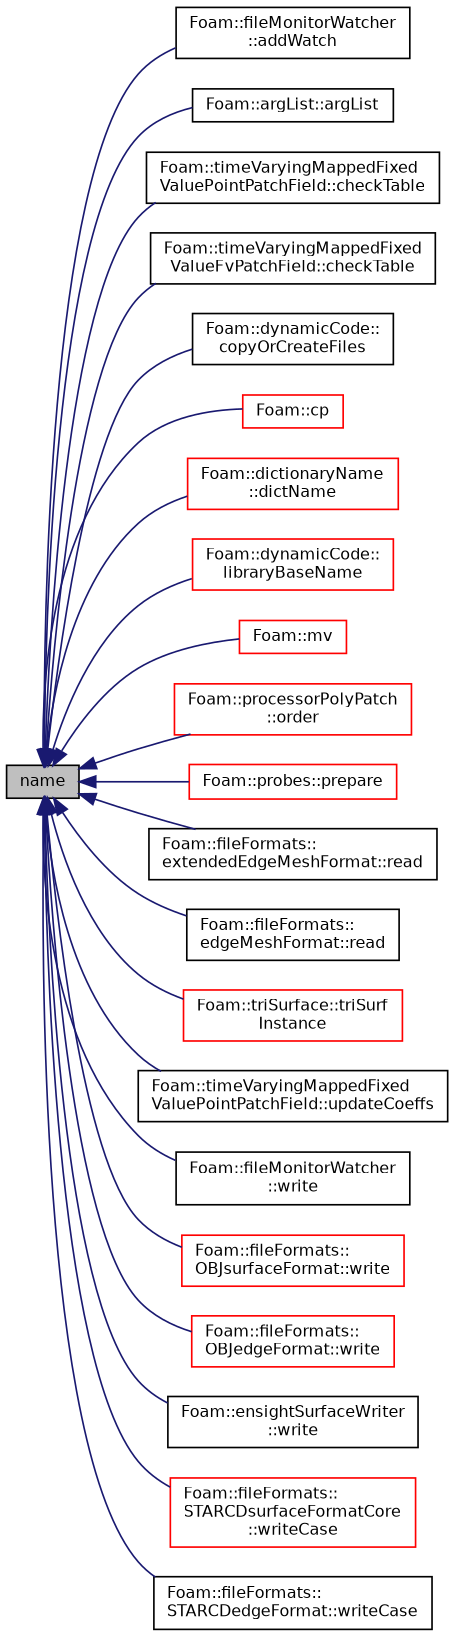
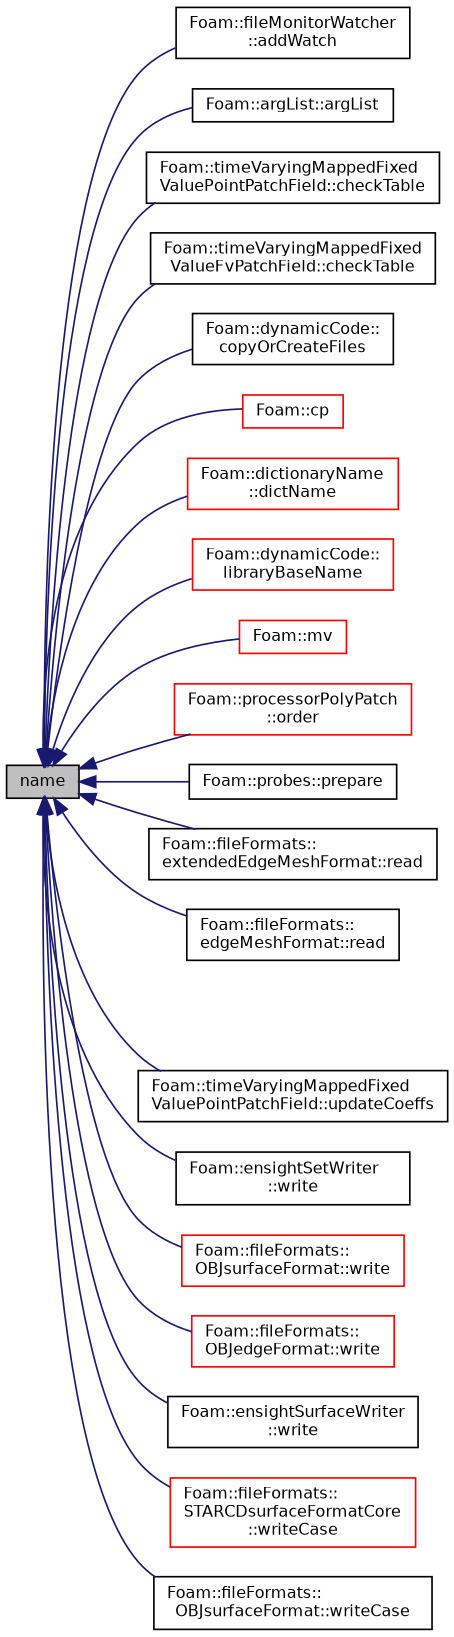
(293, 782) -> (293, 782)
(293, 1015) -> none
(293, 1178) -> (293, 1178)
(293, 1603) -> (293, 1603)
